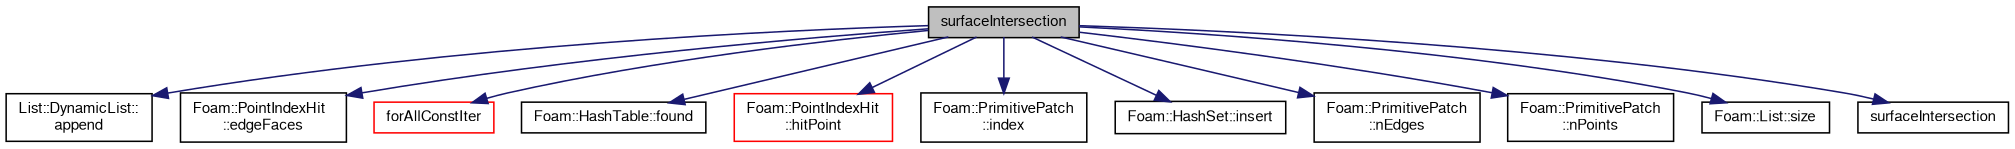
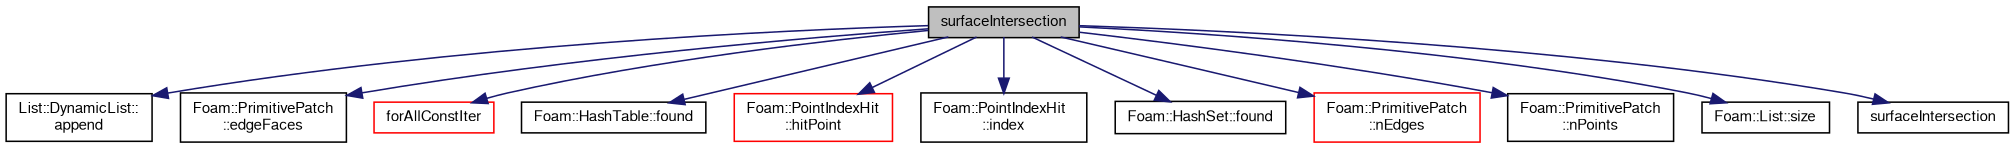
(263, 118) -> (263, 118)
(1004, 118) -> (1004, 118)
(1200, 118) -> (1200, 118)
(1397, 118) -> (1397, 118)
